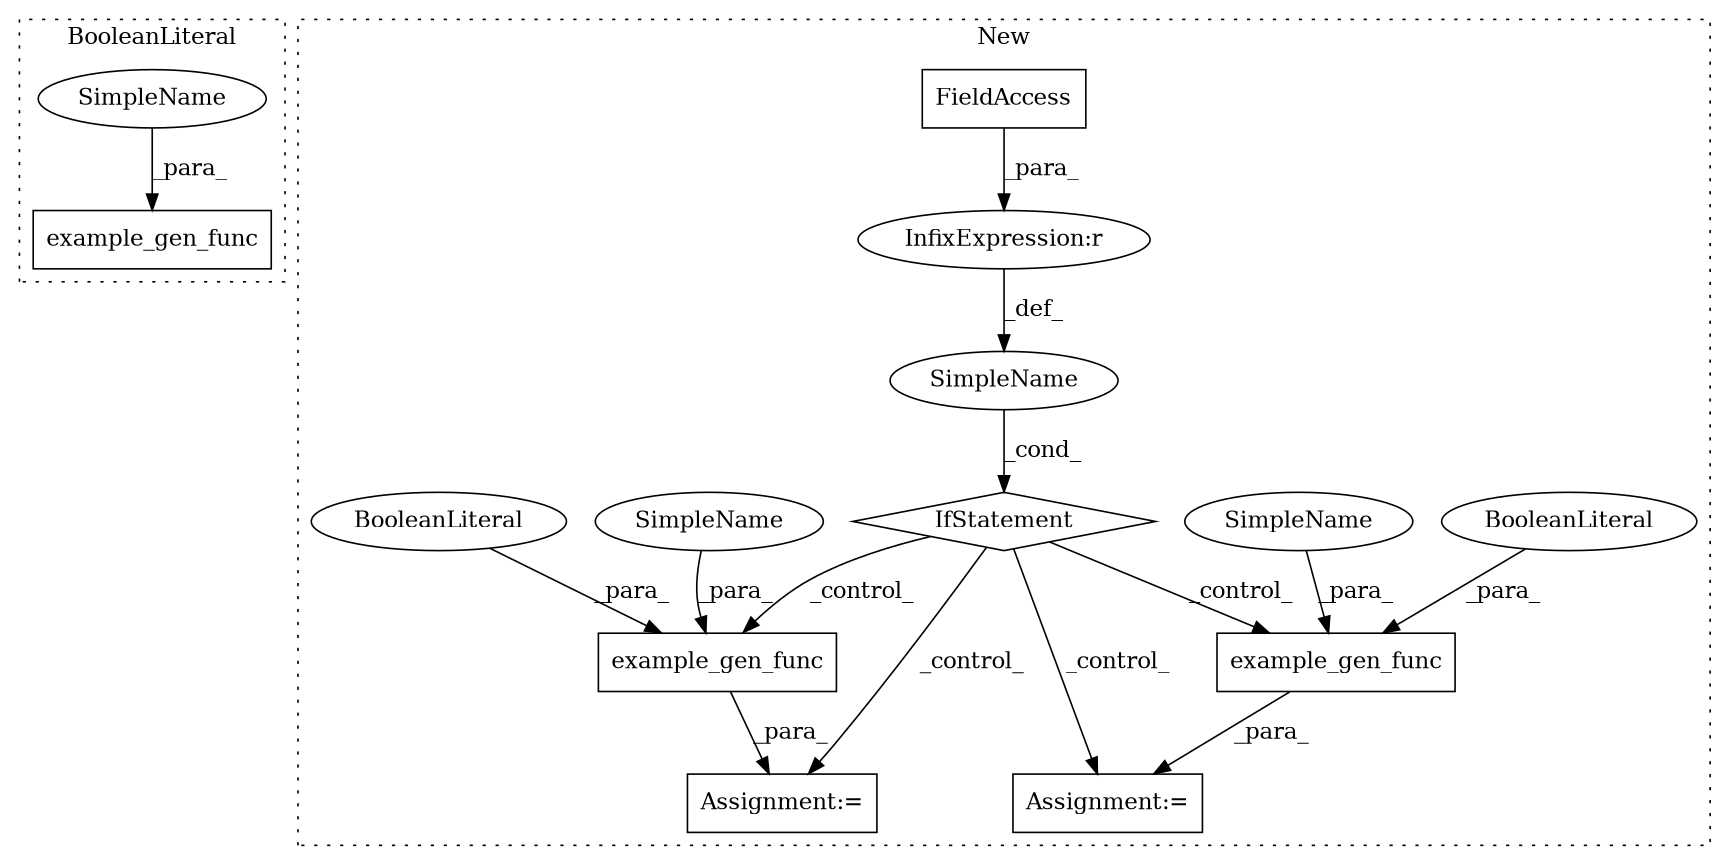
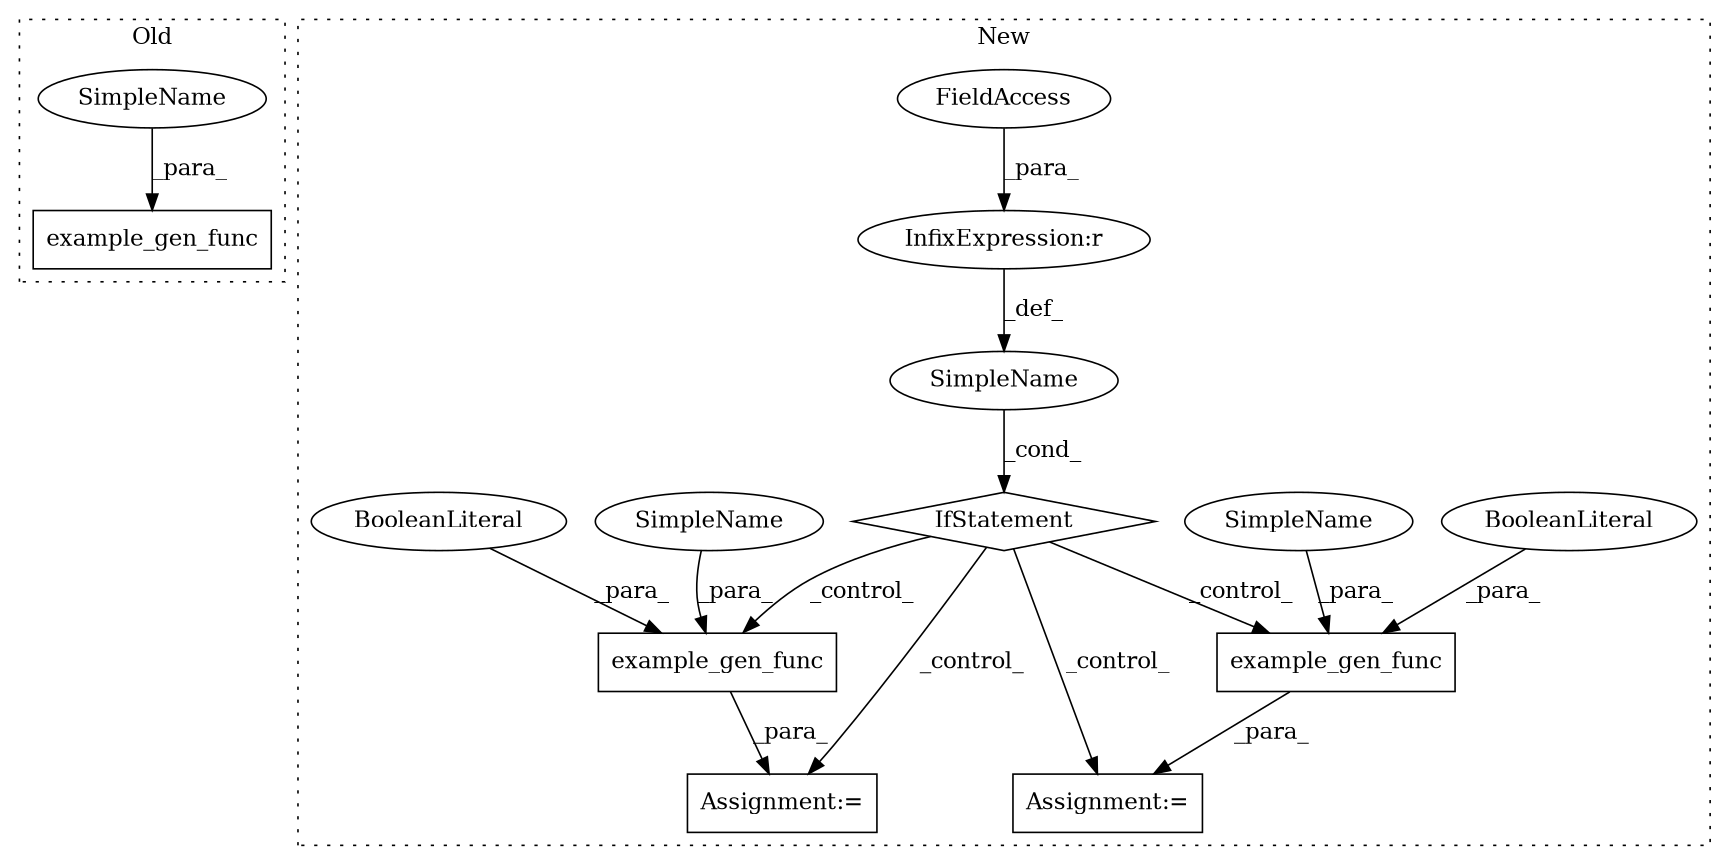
(152, 38) -> (152, 38)
(1004, 99) -> (1004, 99)
